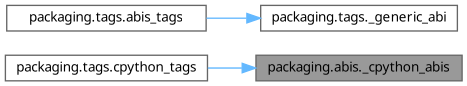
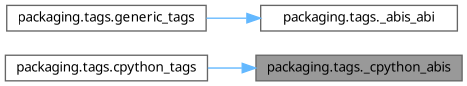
(106, 18) -> (106, 18)
(359, 18) -> (359, 18)
(359, 68) -> (359, 68)
